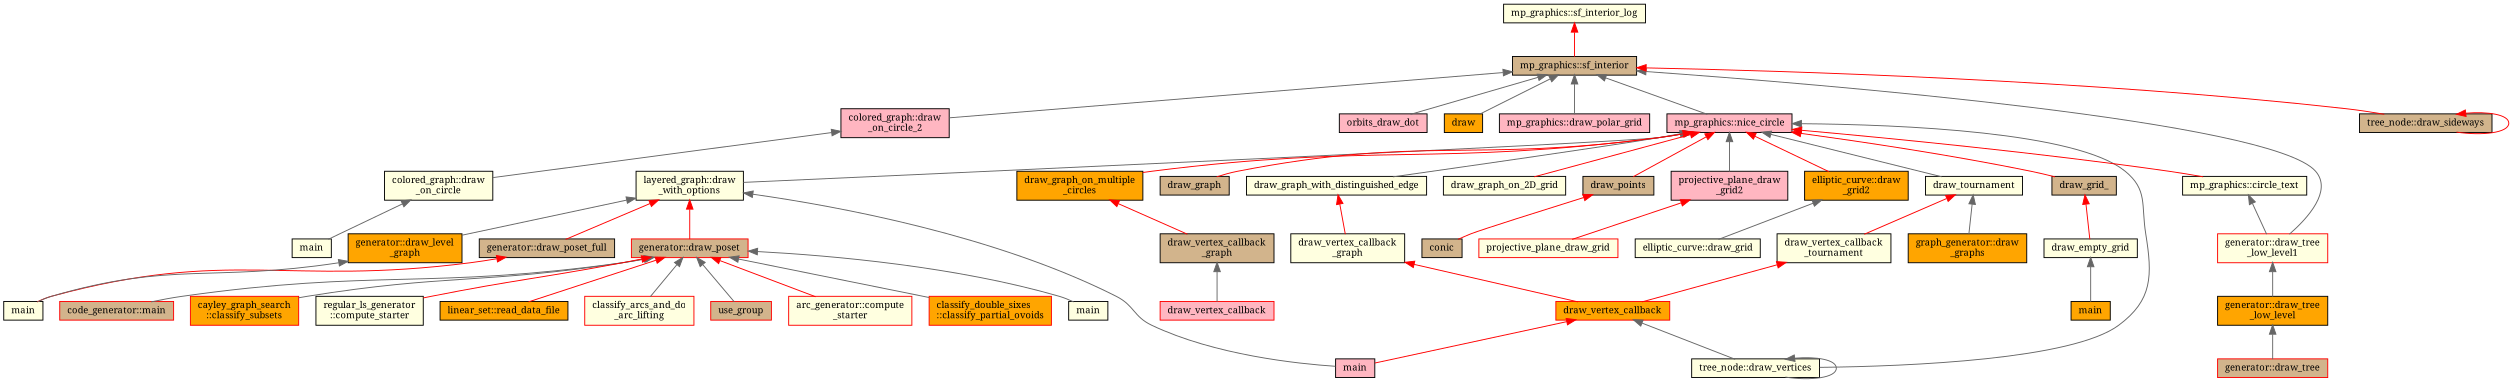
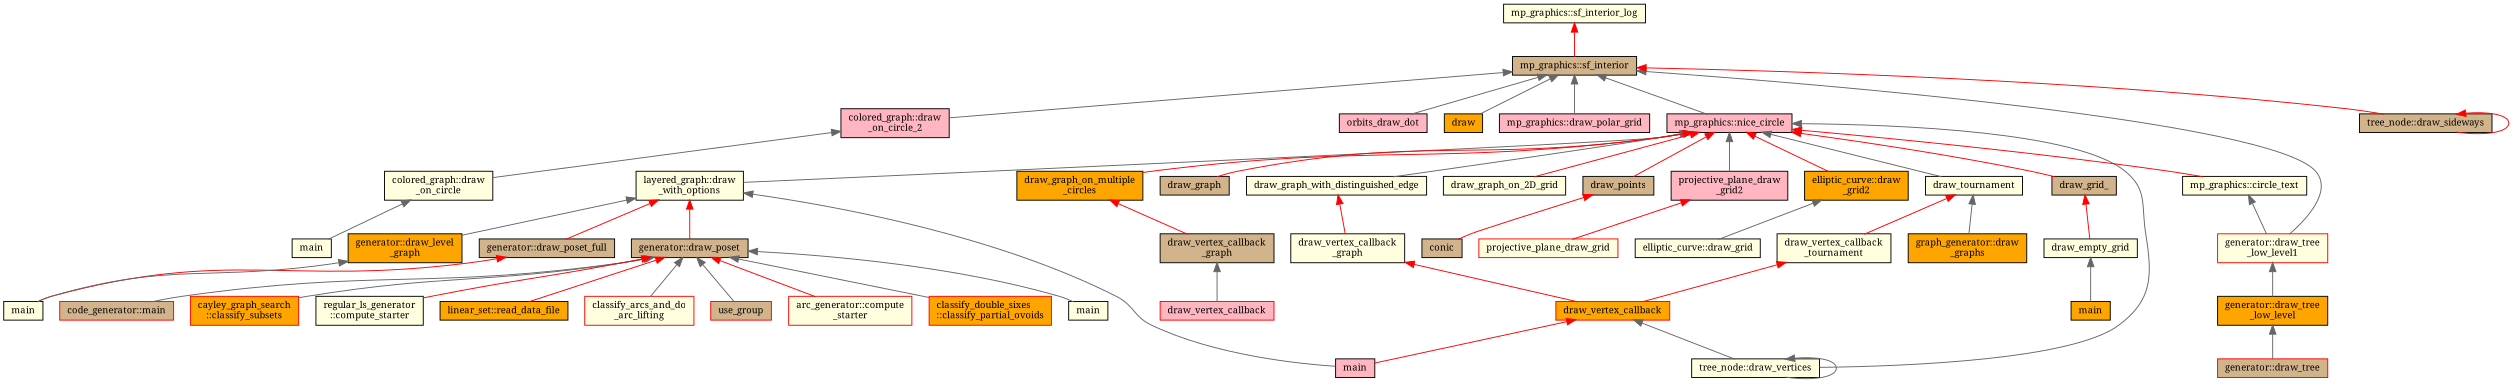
(690, 248) -> (690, 248)
